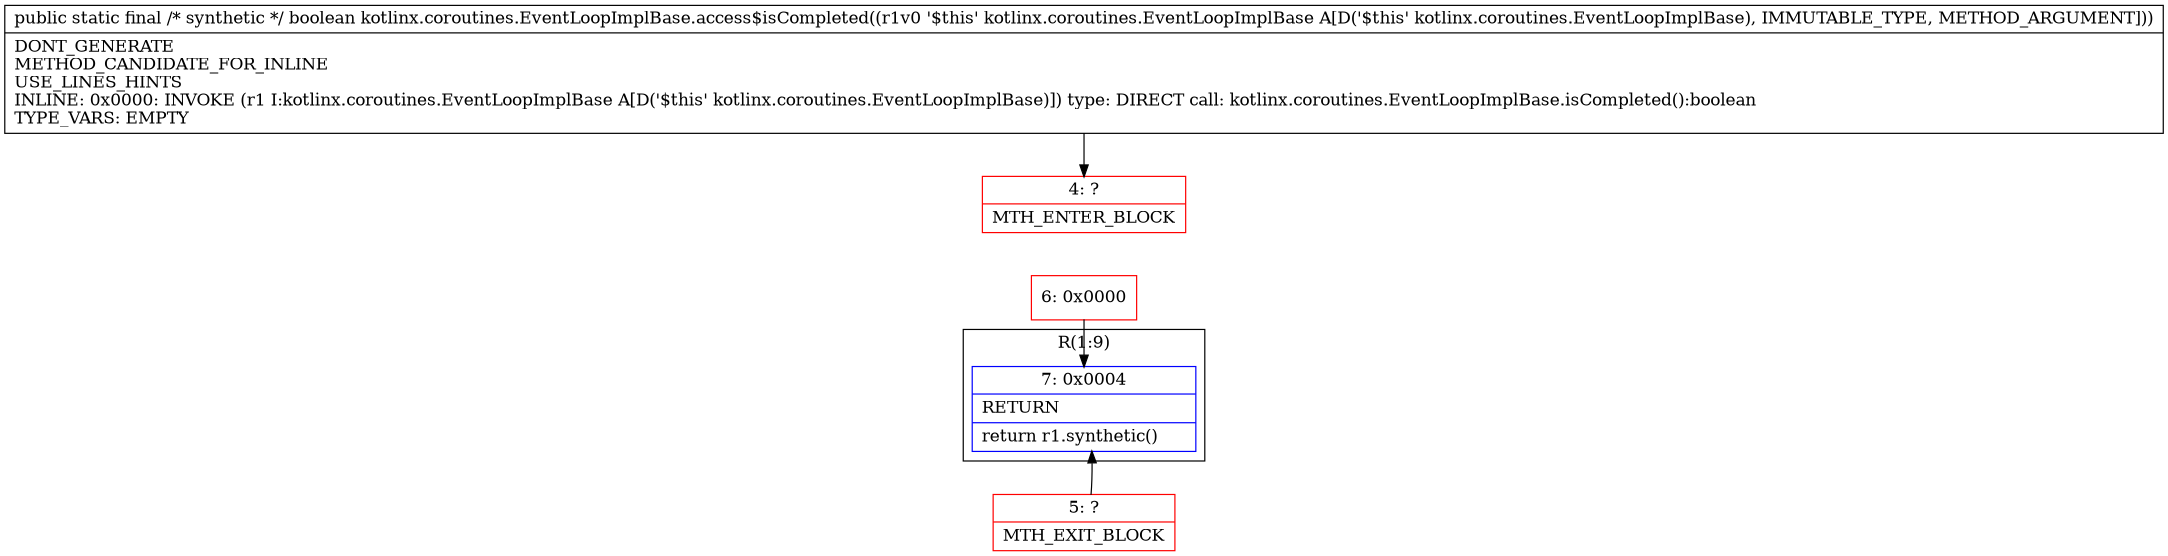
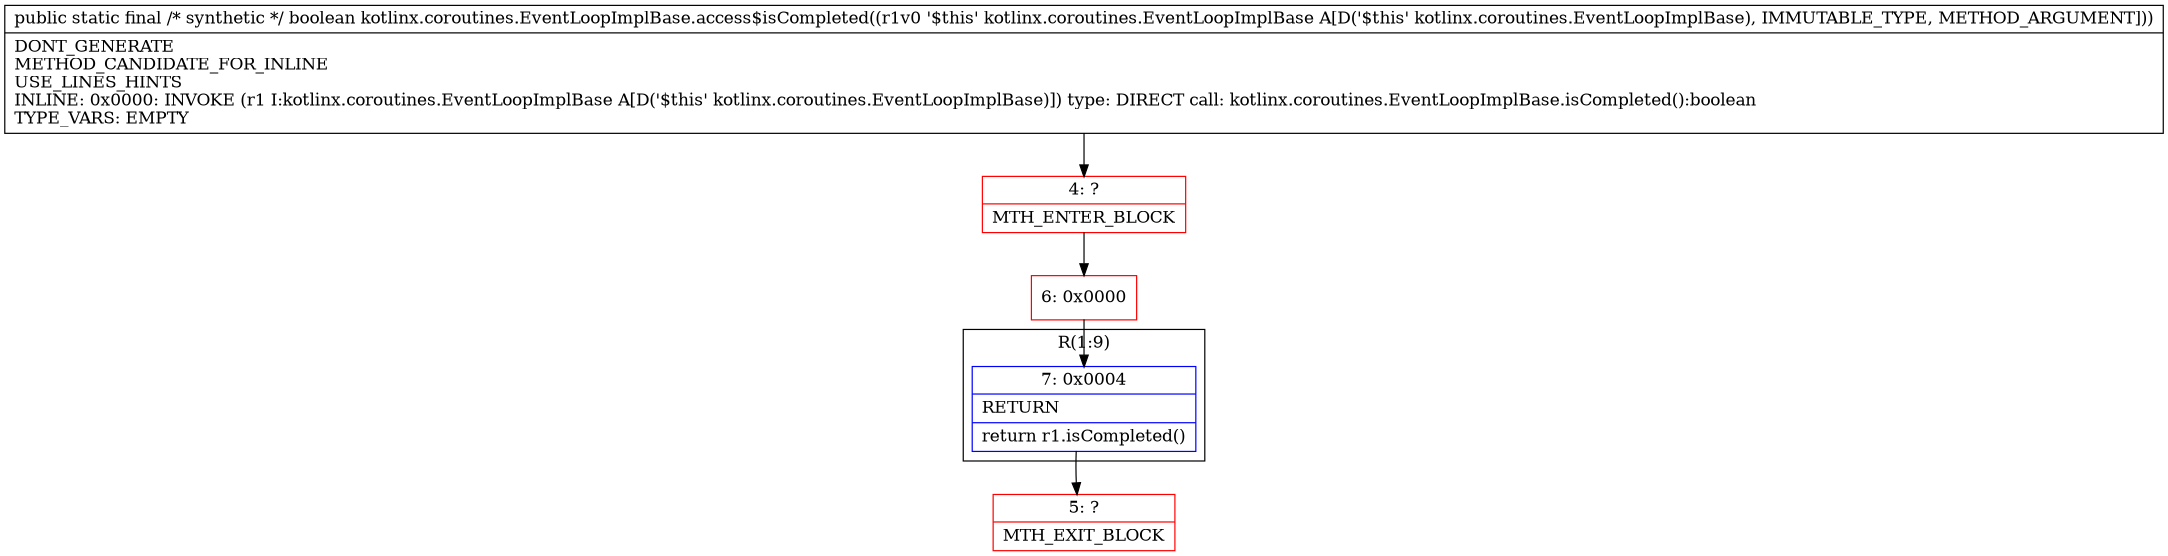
none -> (1084, 248)
(1070, 436) -> (1084, 436)
(1092, 479) -> (1076, 468)
